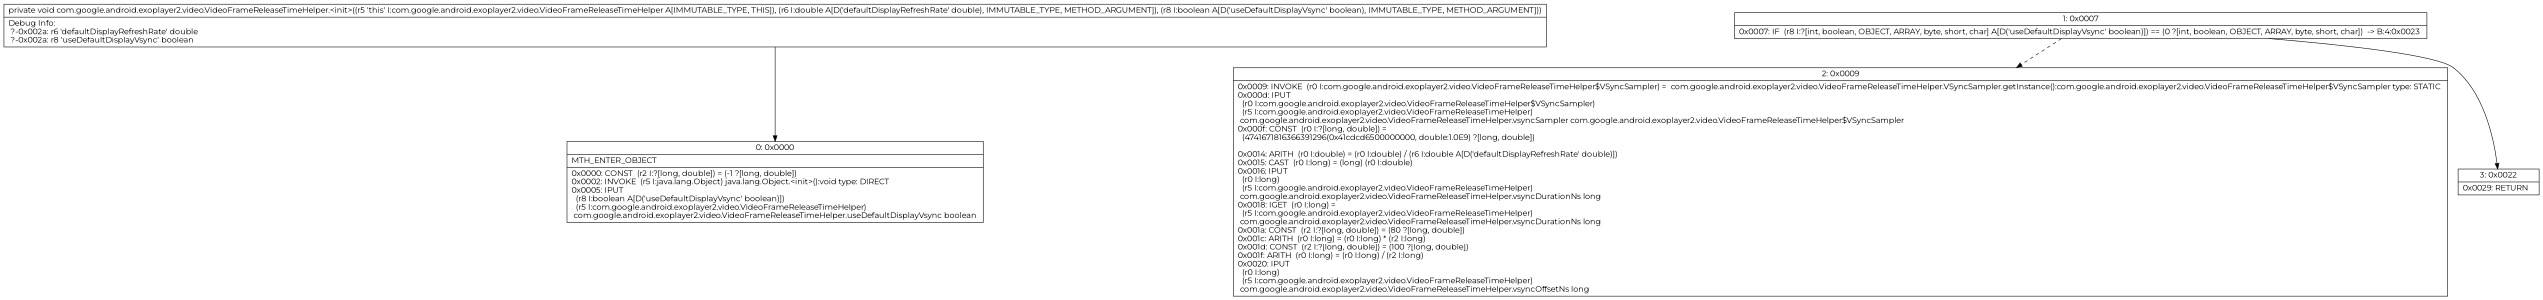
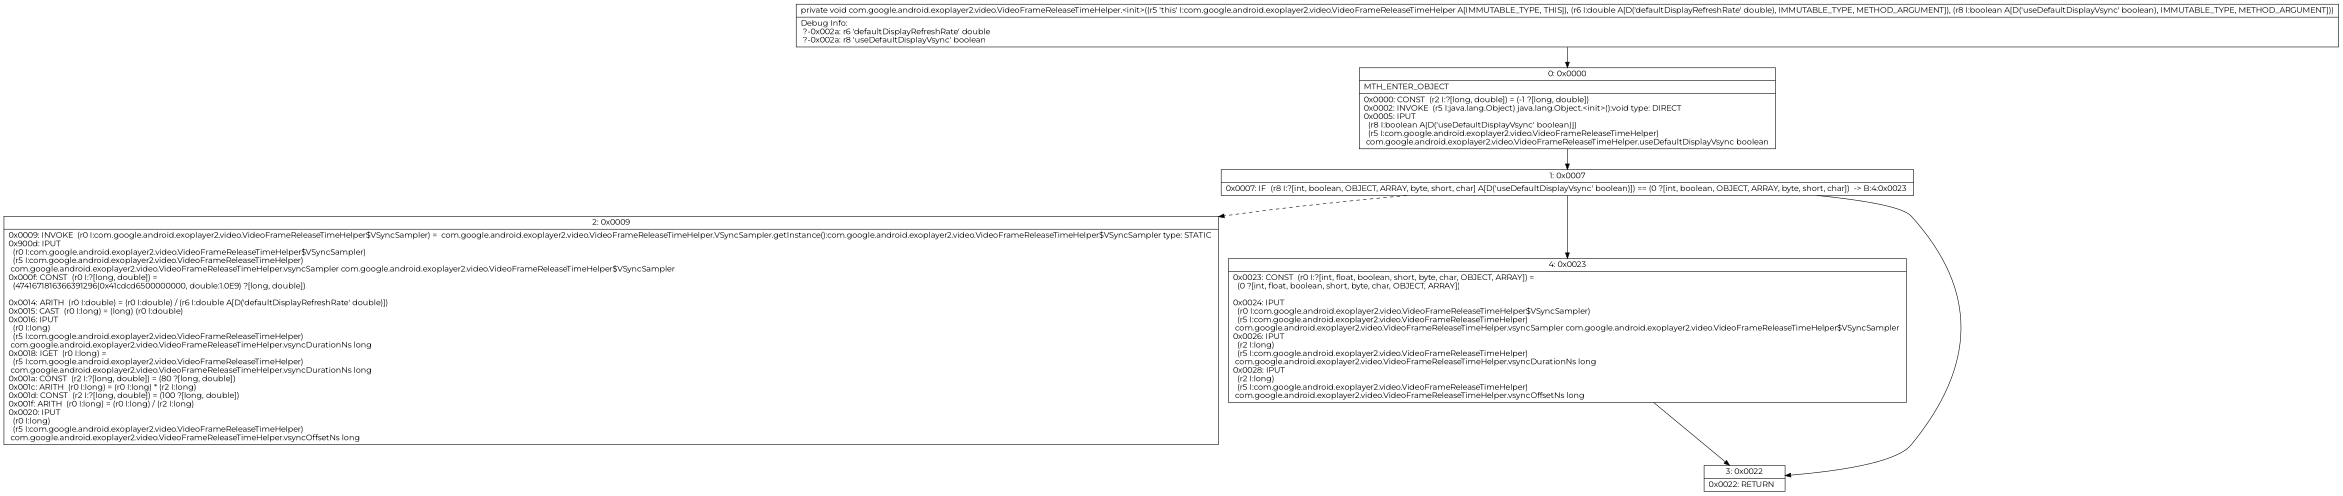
(1266, 95) -> (37, 244)
none -> (1567, 156)
(2499, 188) -> (1745, 485)
none -> (1567, 330)
